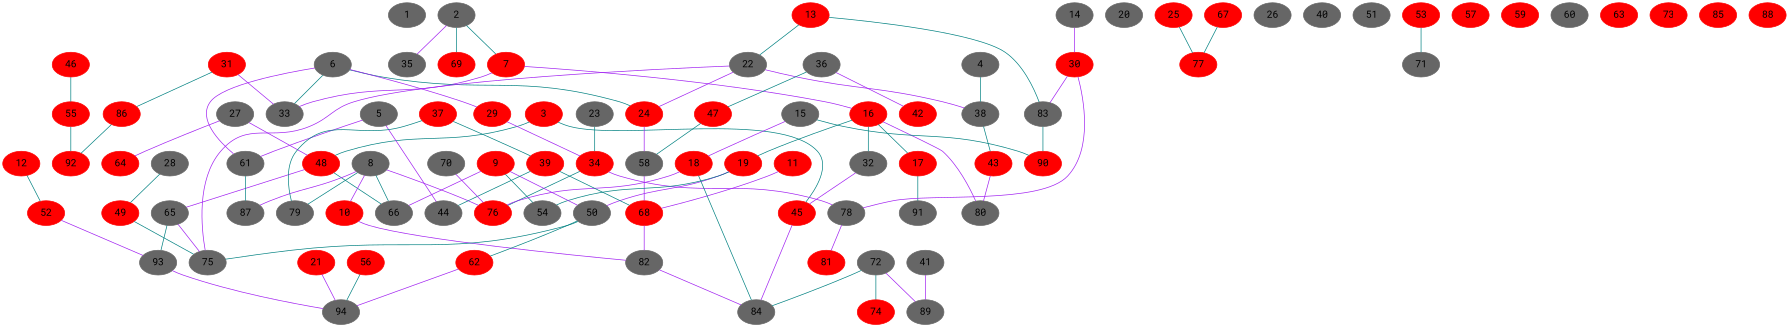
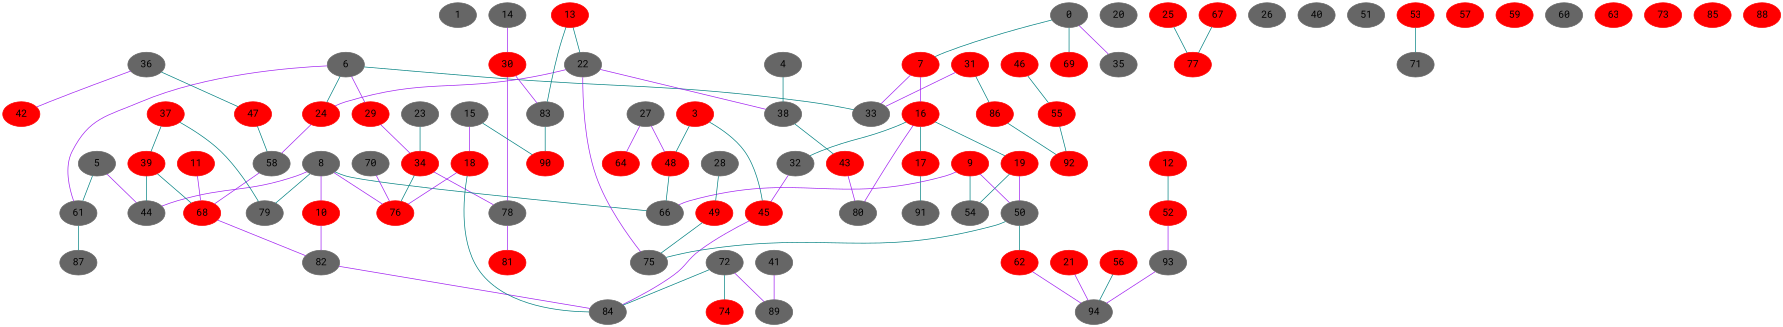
(456, 15) -> (1069, 15)
(299, 142) -> (88, 188)
(308, 188) -> (224, 191)
(170, 213) -> none
